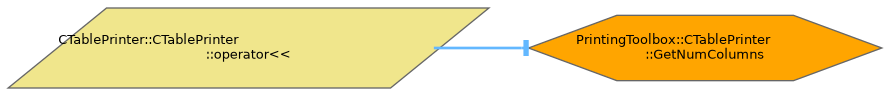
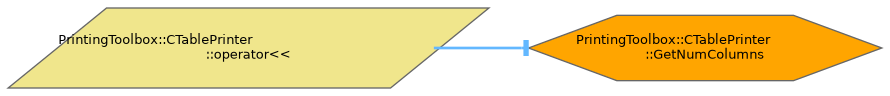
(249, 48) -> (249, 48)
